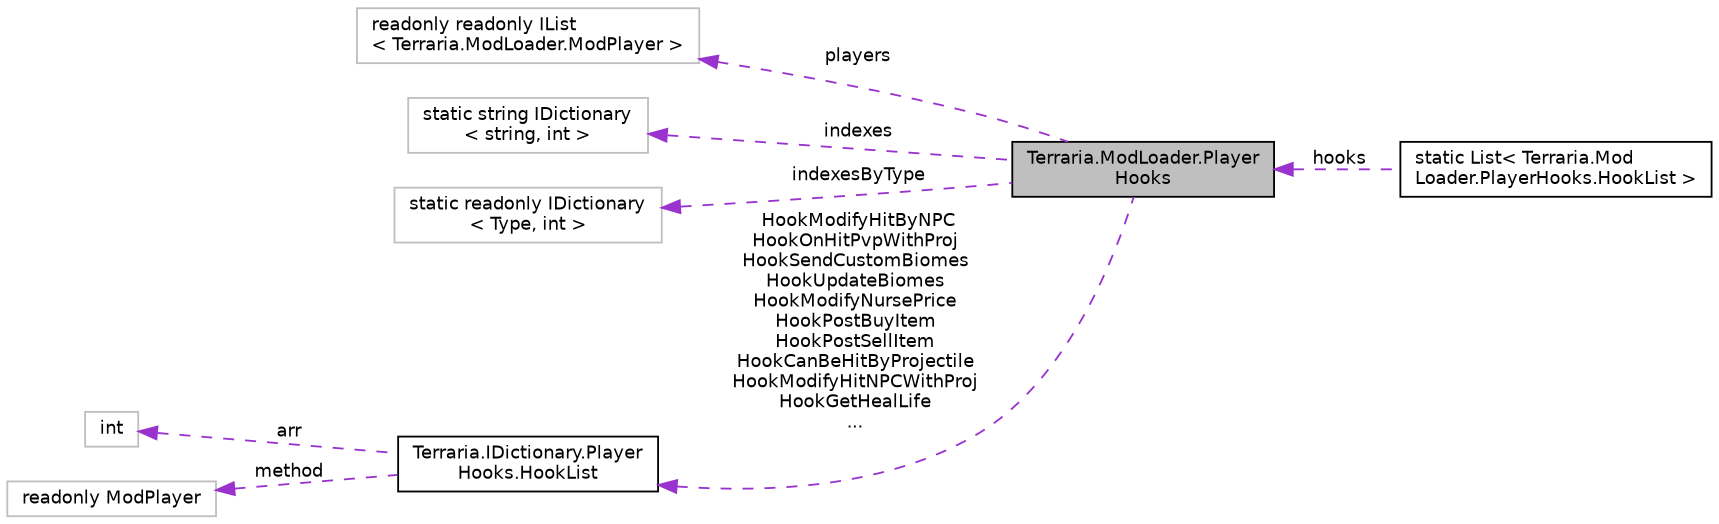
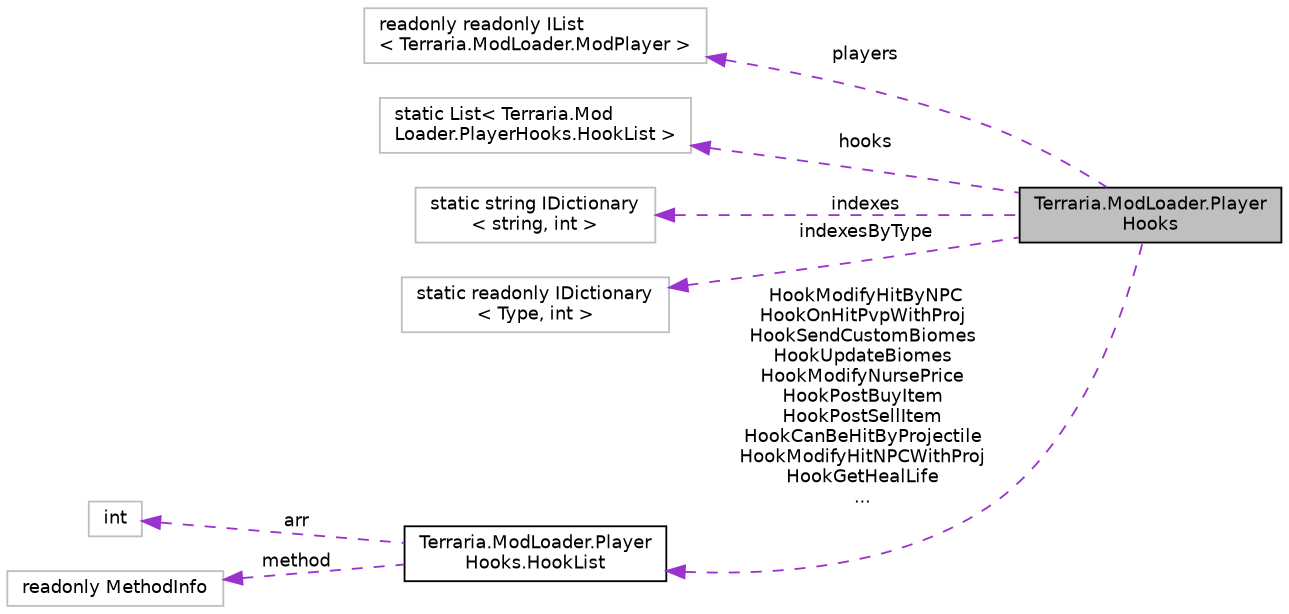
(1346, 169) -> (864, 170)
(1556, 169) -> (535, 125)
(528, 464) -> (535, 554)
(112, 499) -> (115, 589)
